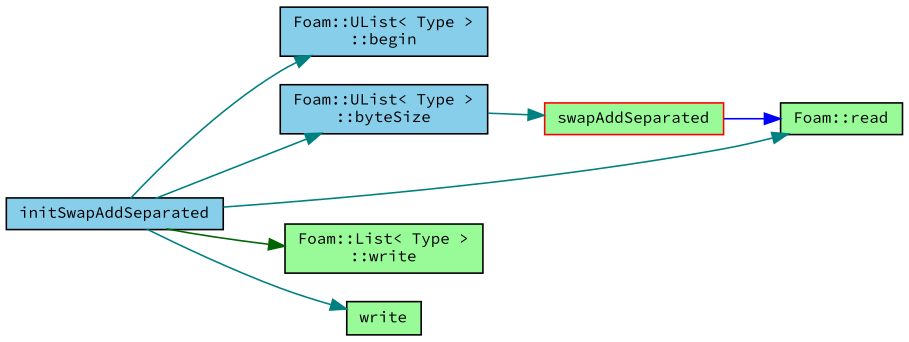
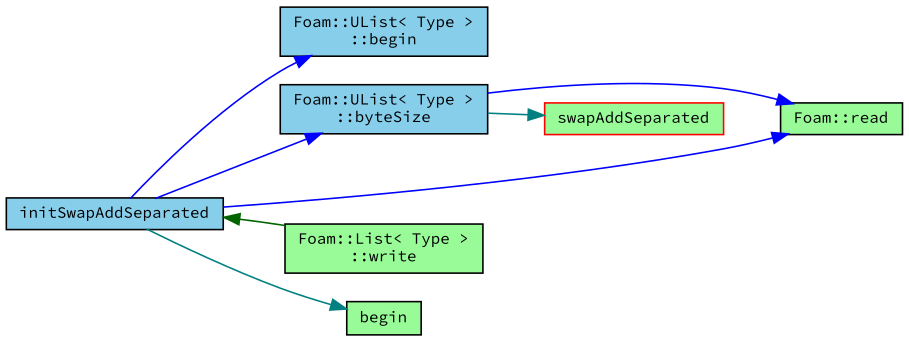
(744, 119) -> (633, 84)
(208, 124) -> (208, 124)
(231, 169) -> (231, 169)
(499, 181) -> (499, 181)
(217, 237) -> (262, 222)
(384, 318) -> (384, 318)
